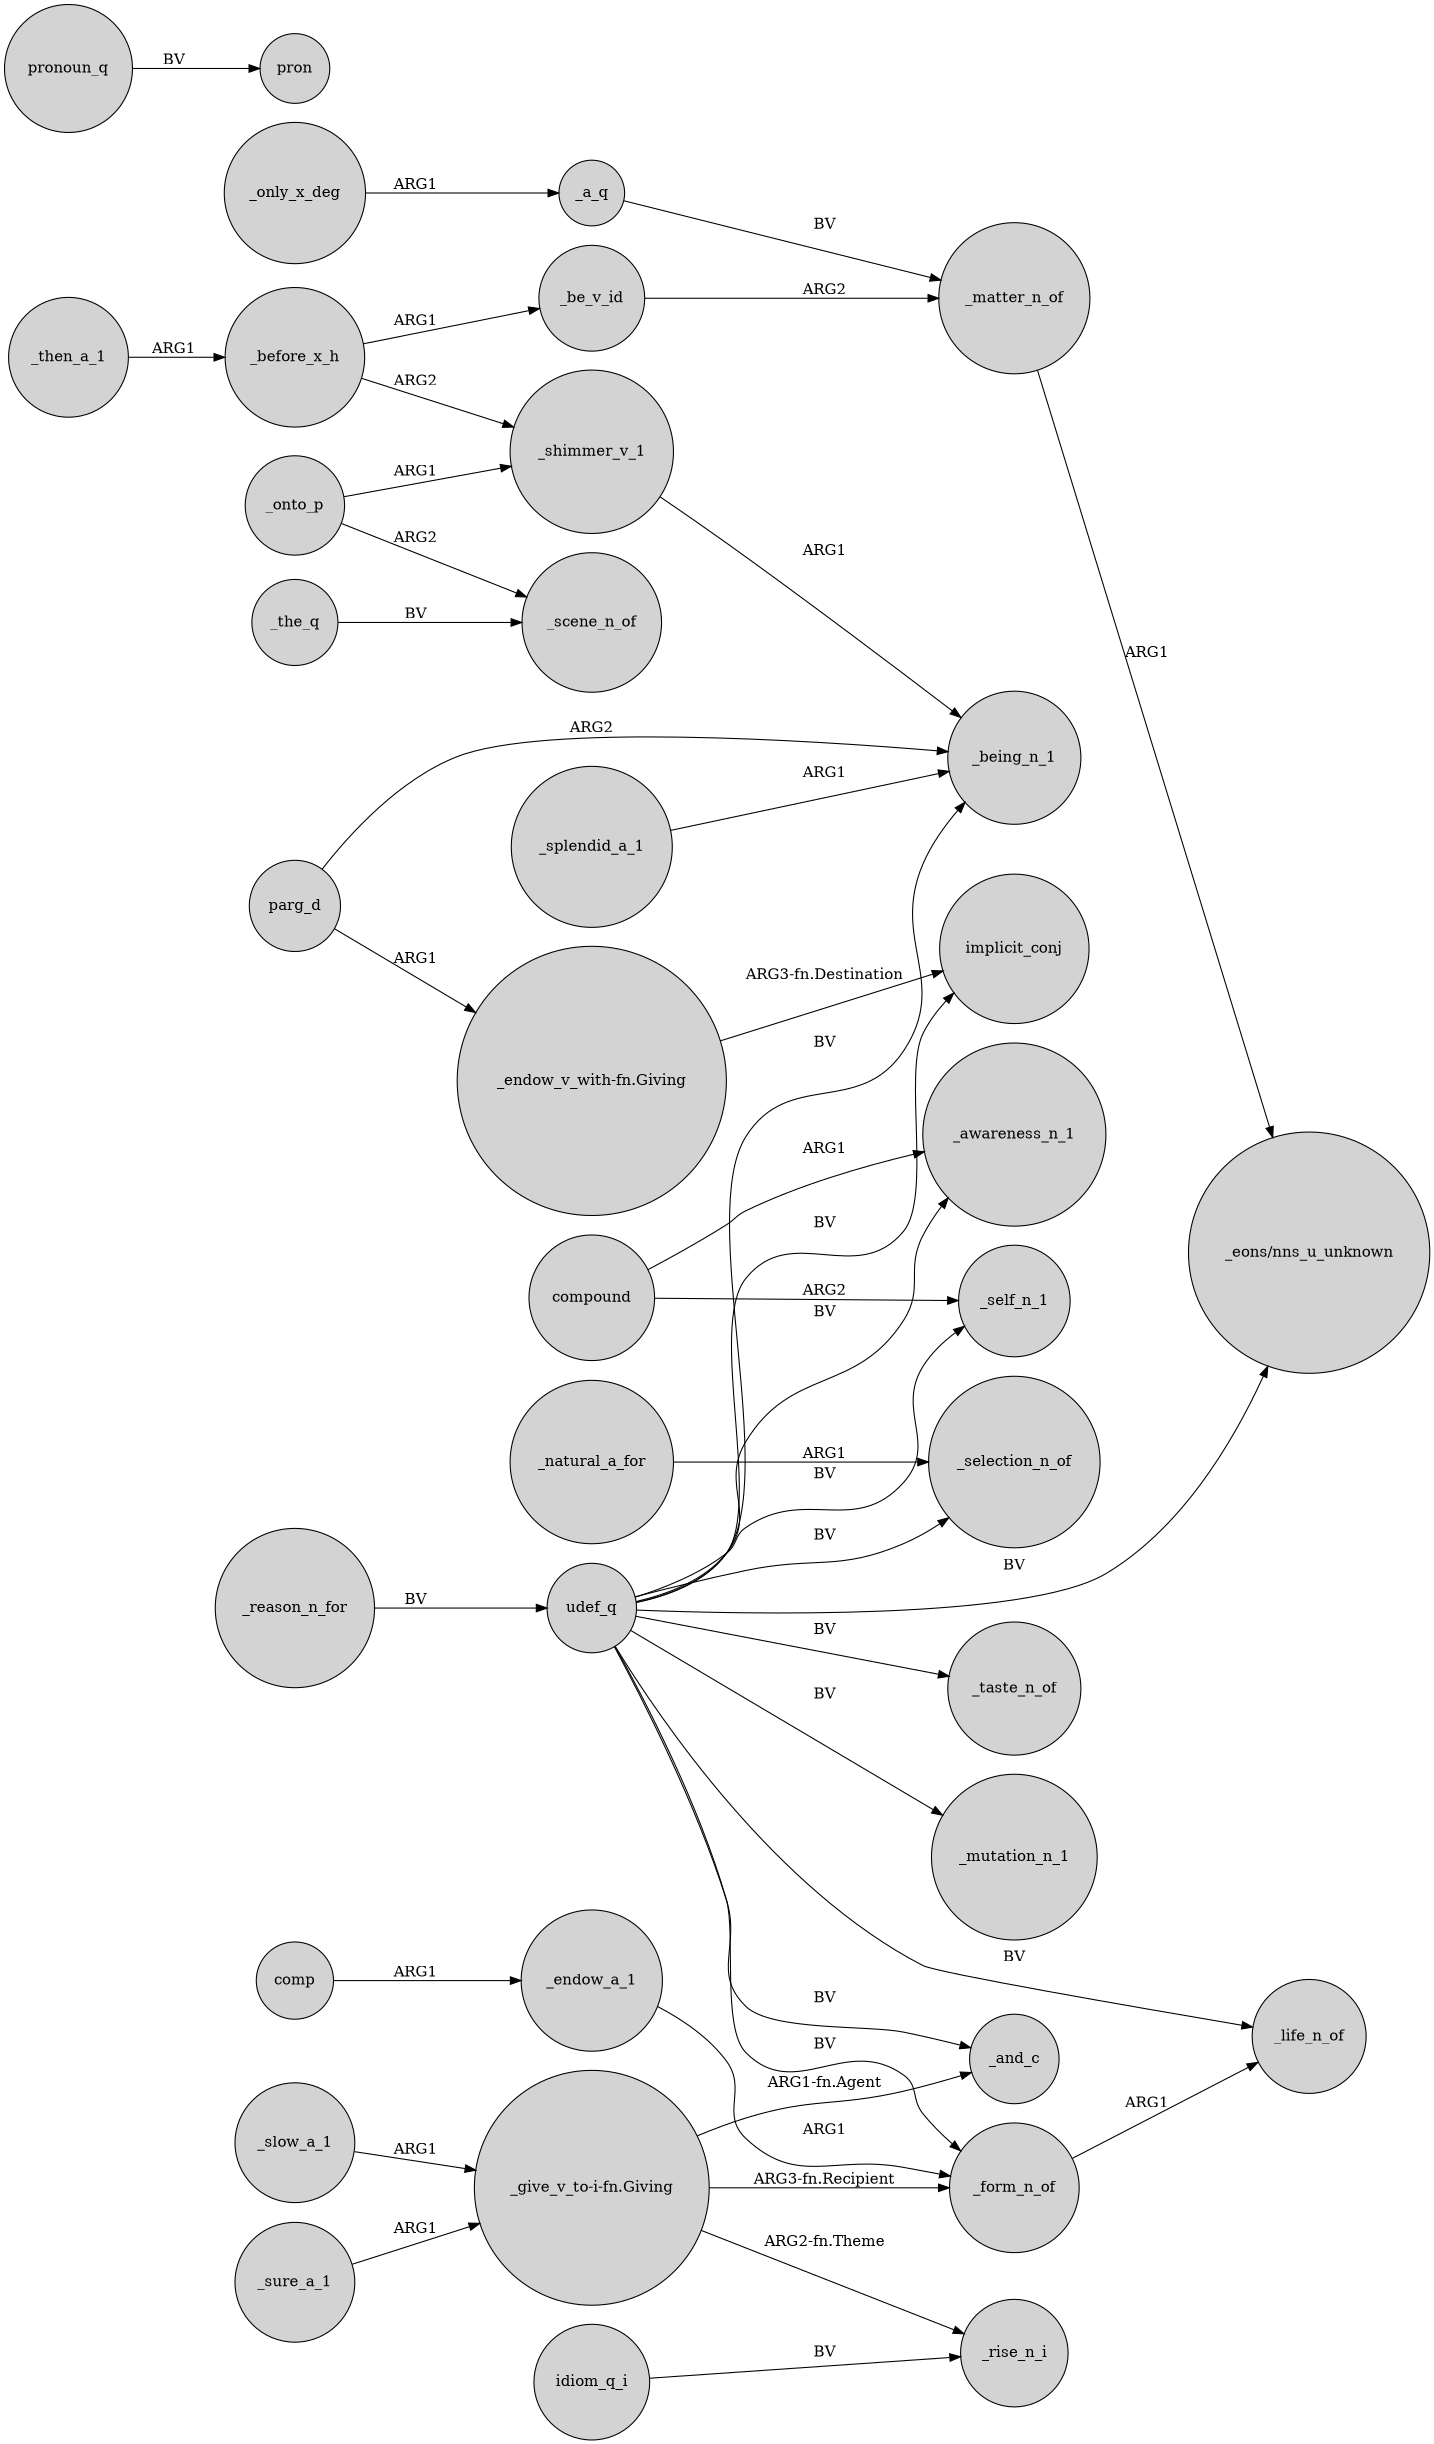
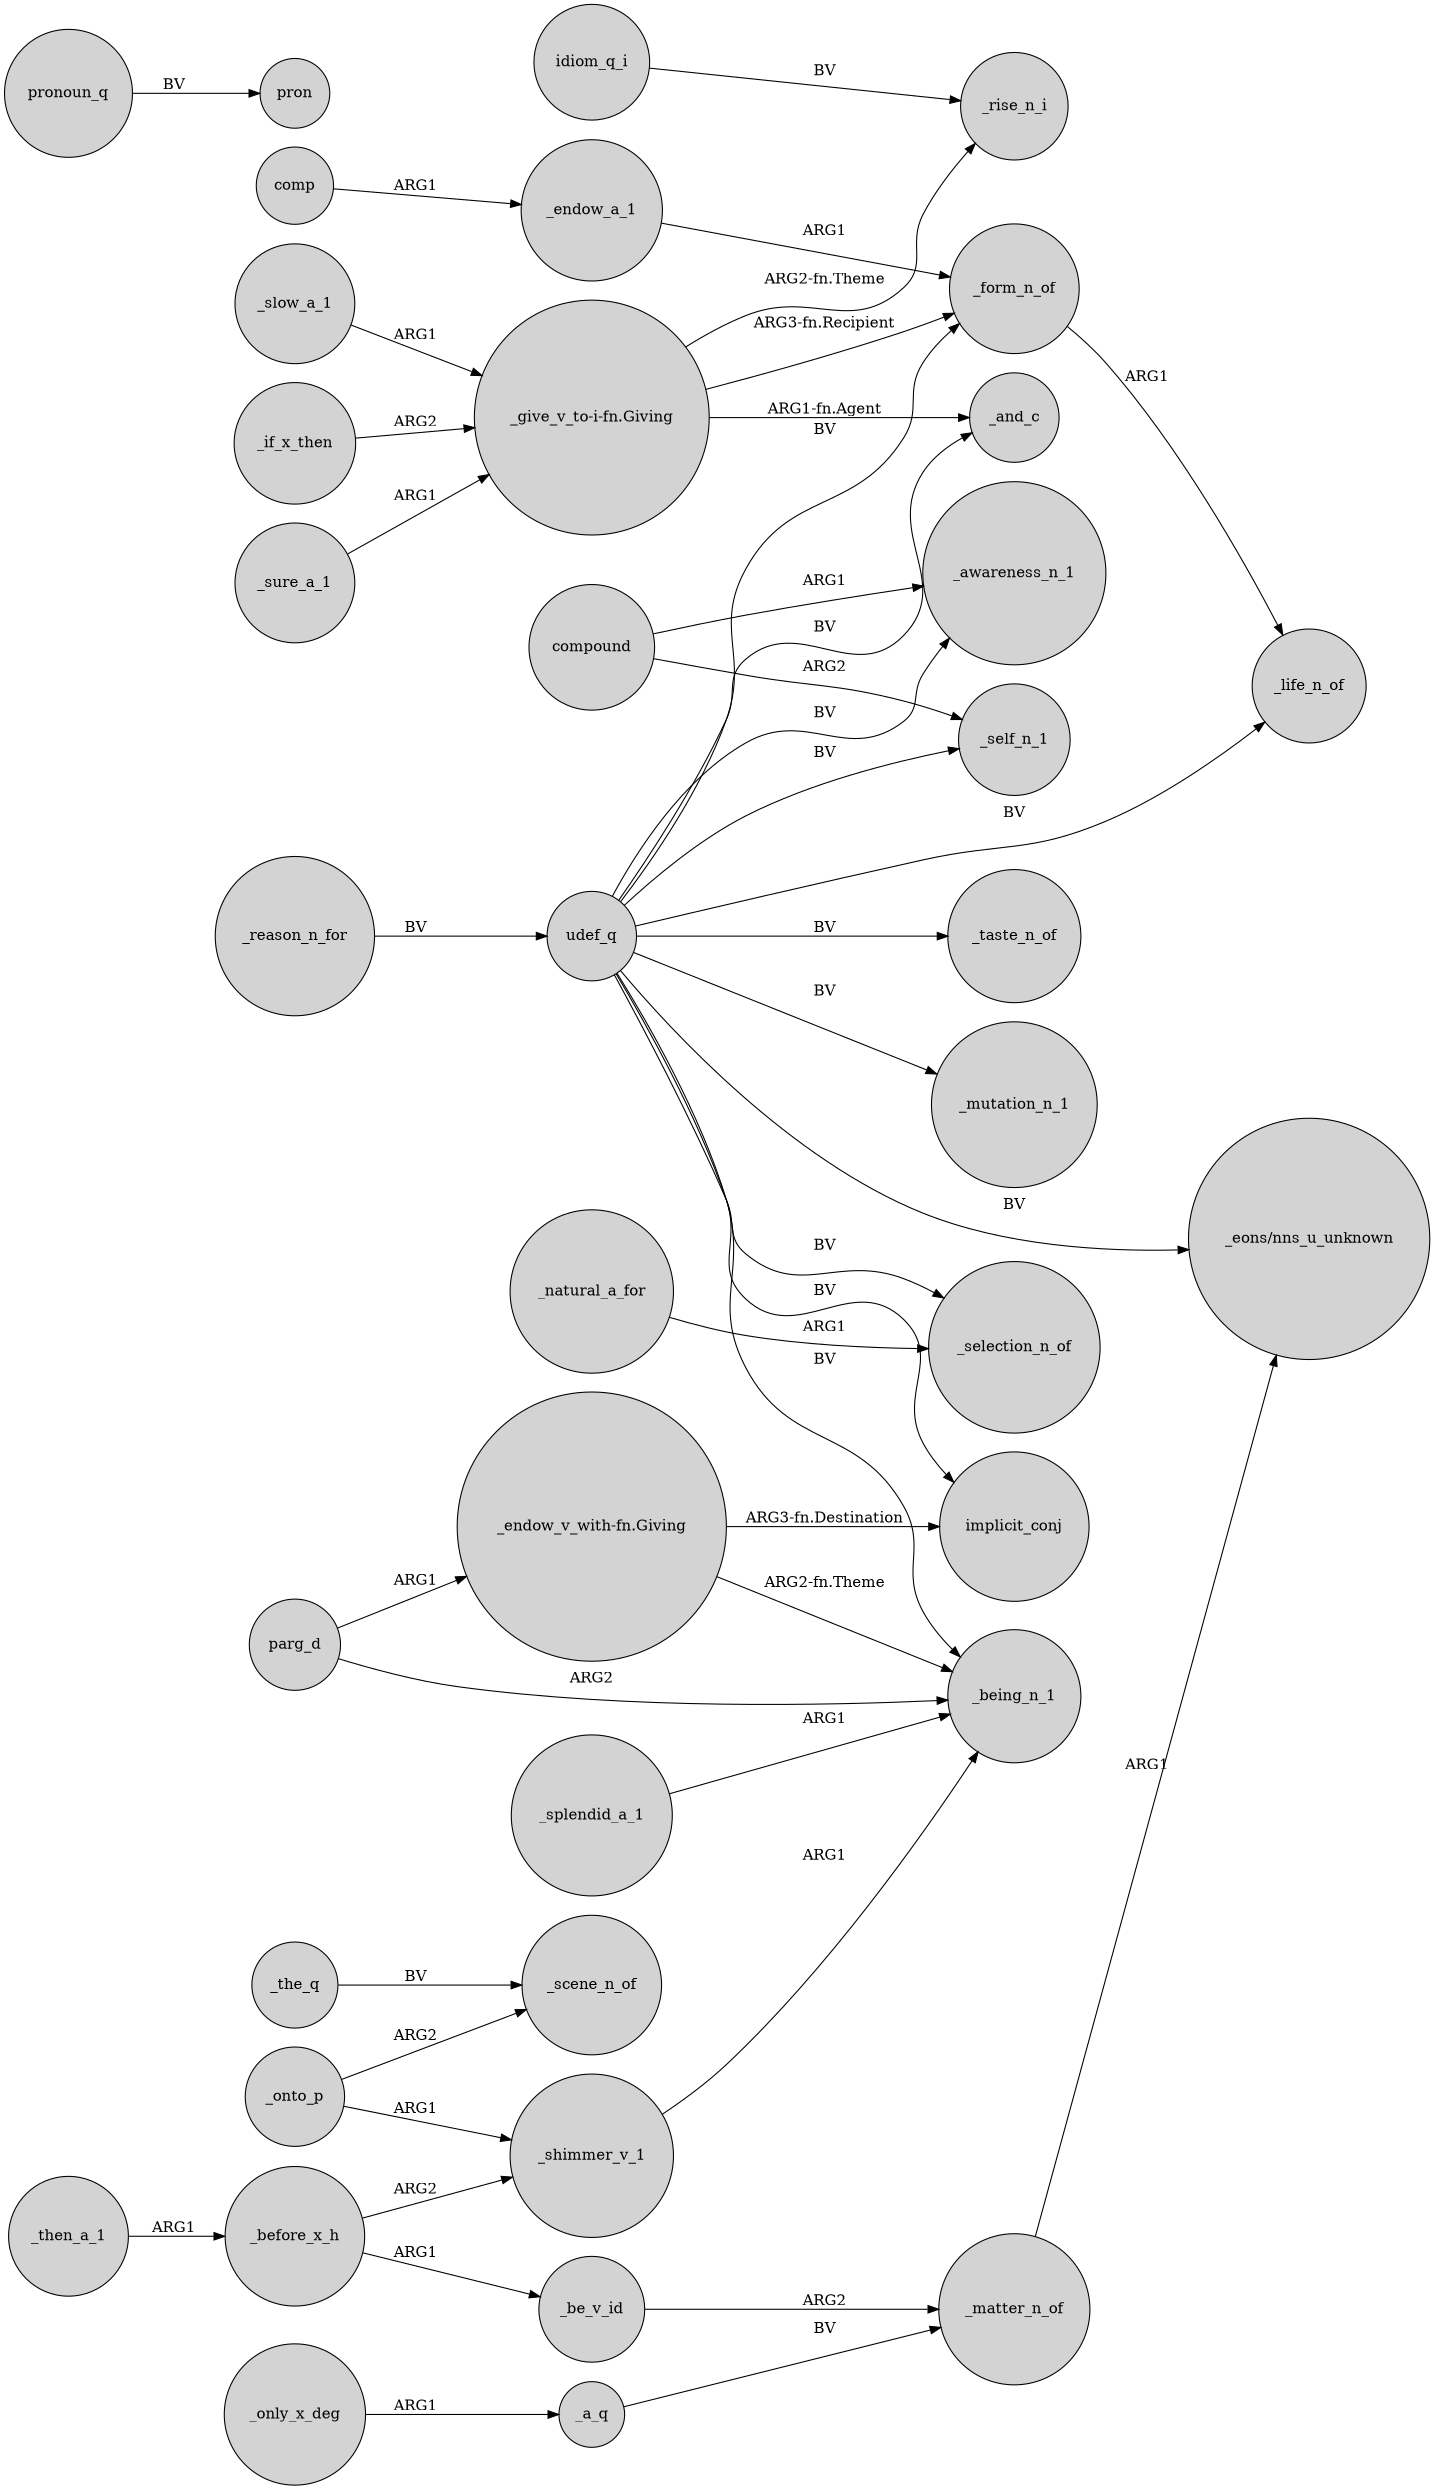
none -> (295, 443)
none -> (830, 1622)
